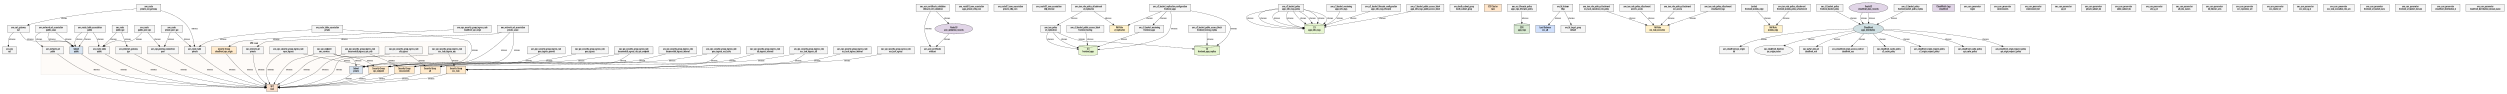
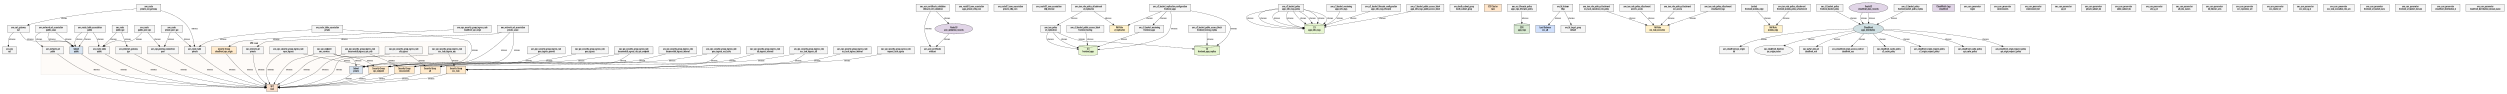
(896, 50) -> (896, 50)
